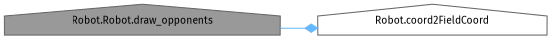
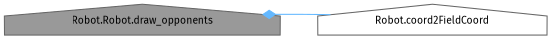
(293, 28) -> (303, 14)
